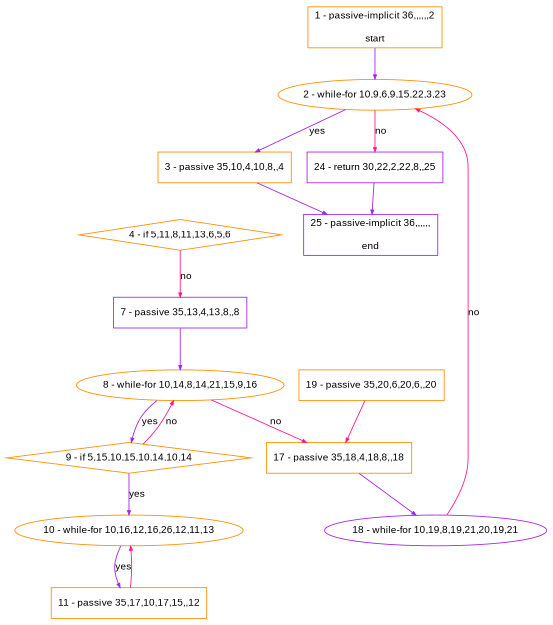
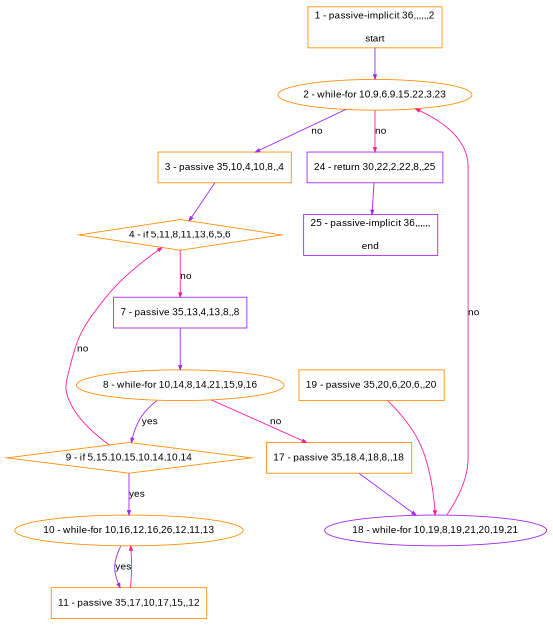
(317, 131) -> (317, 131)
(290, 198) -> (203, 200)
(356, 419) -> (423, 451)
(159, 426) -> (78, 341)
